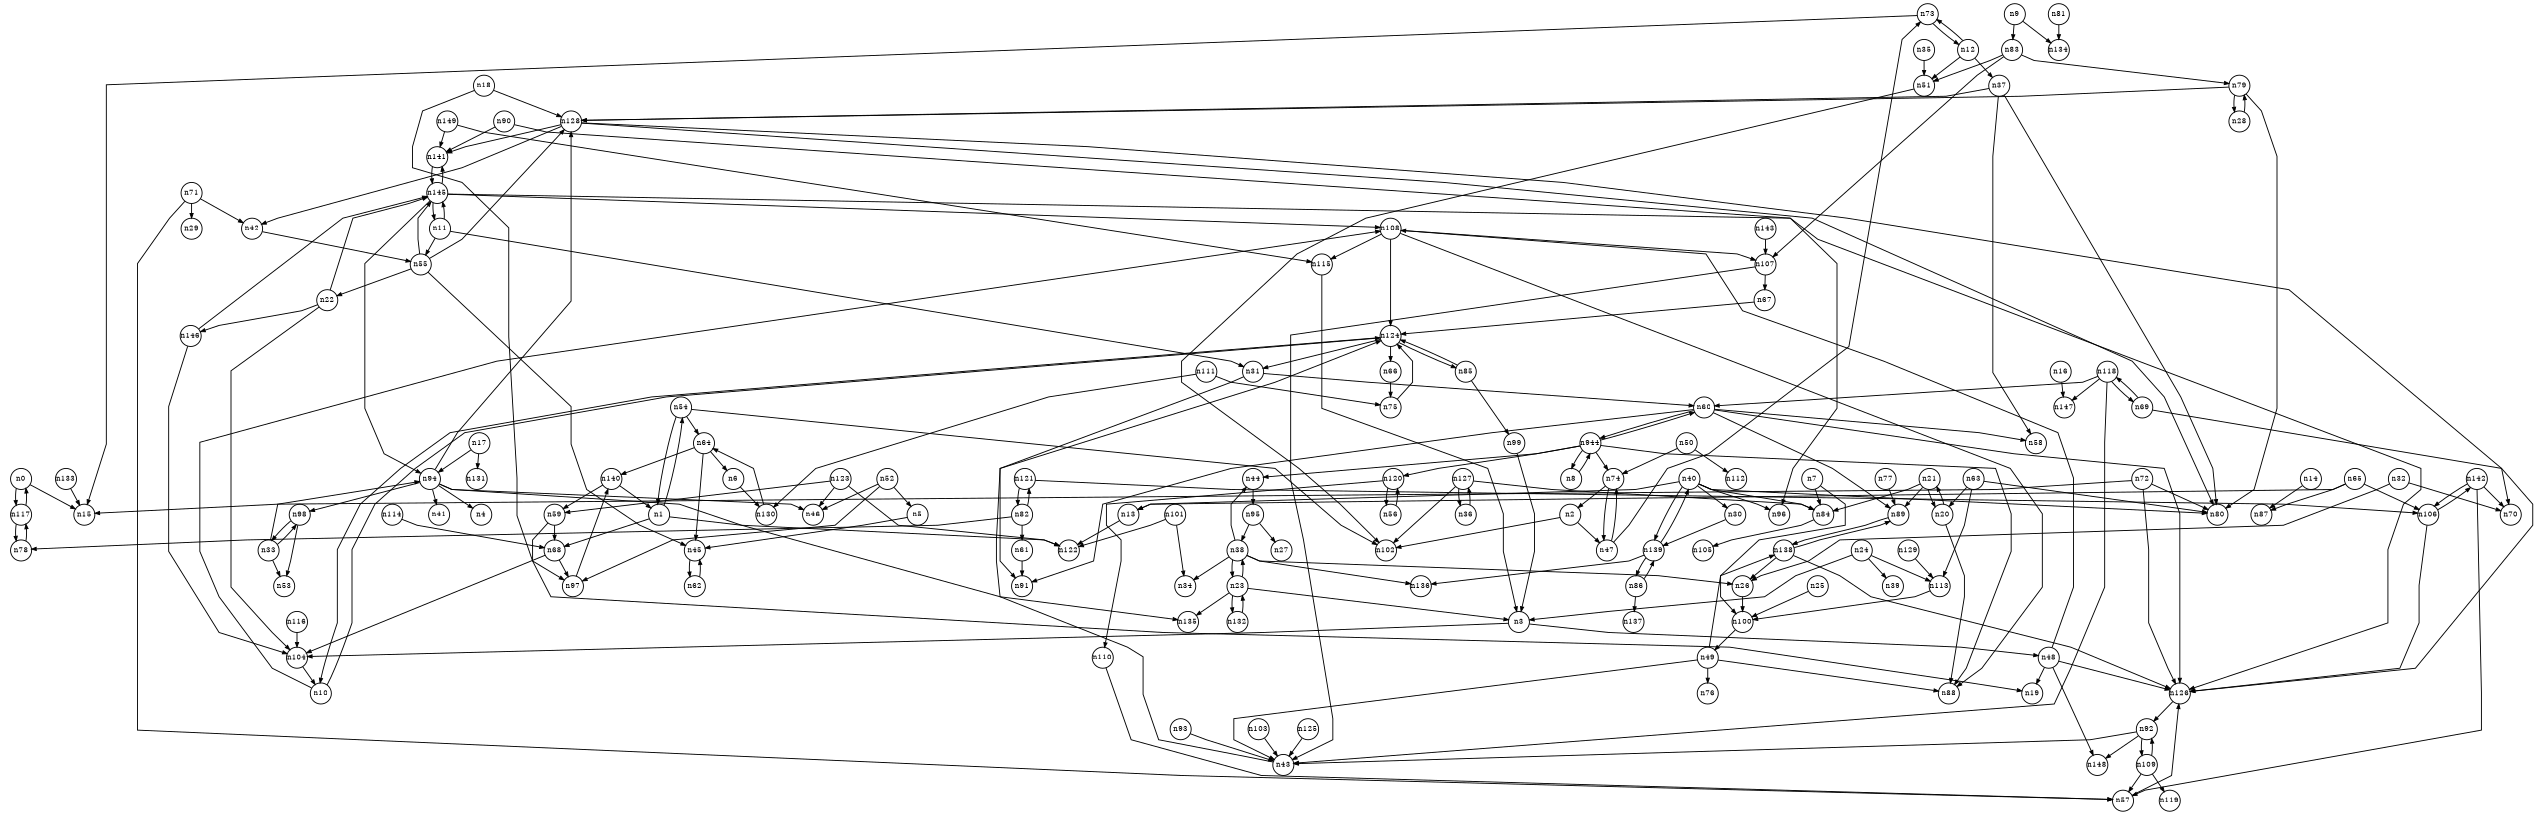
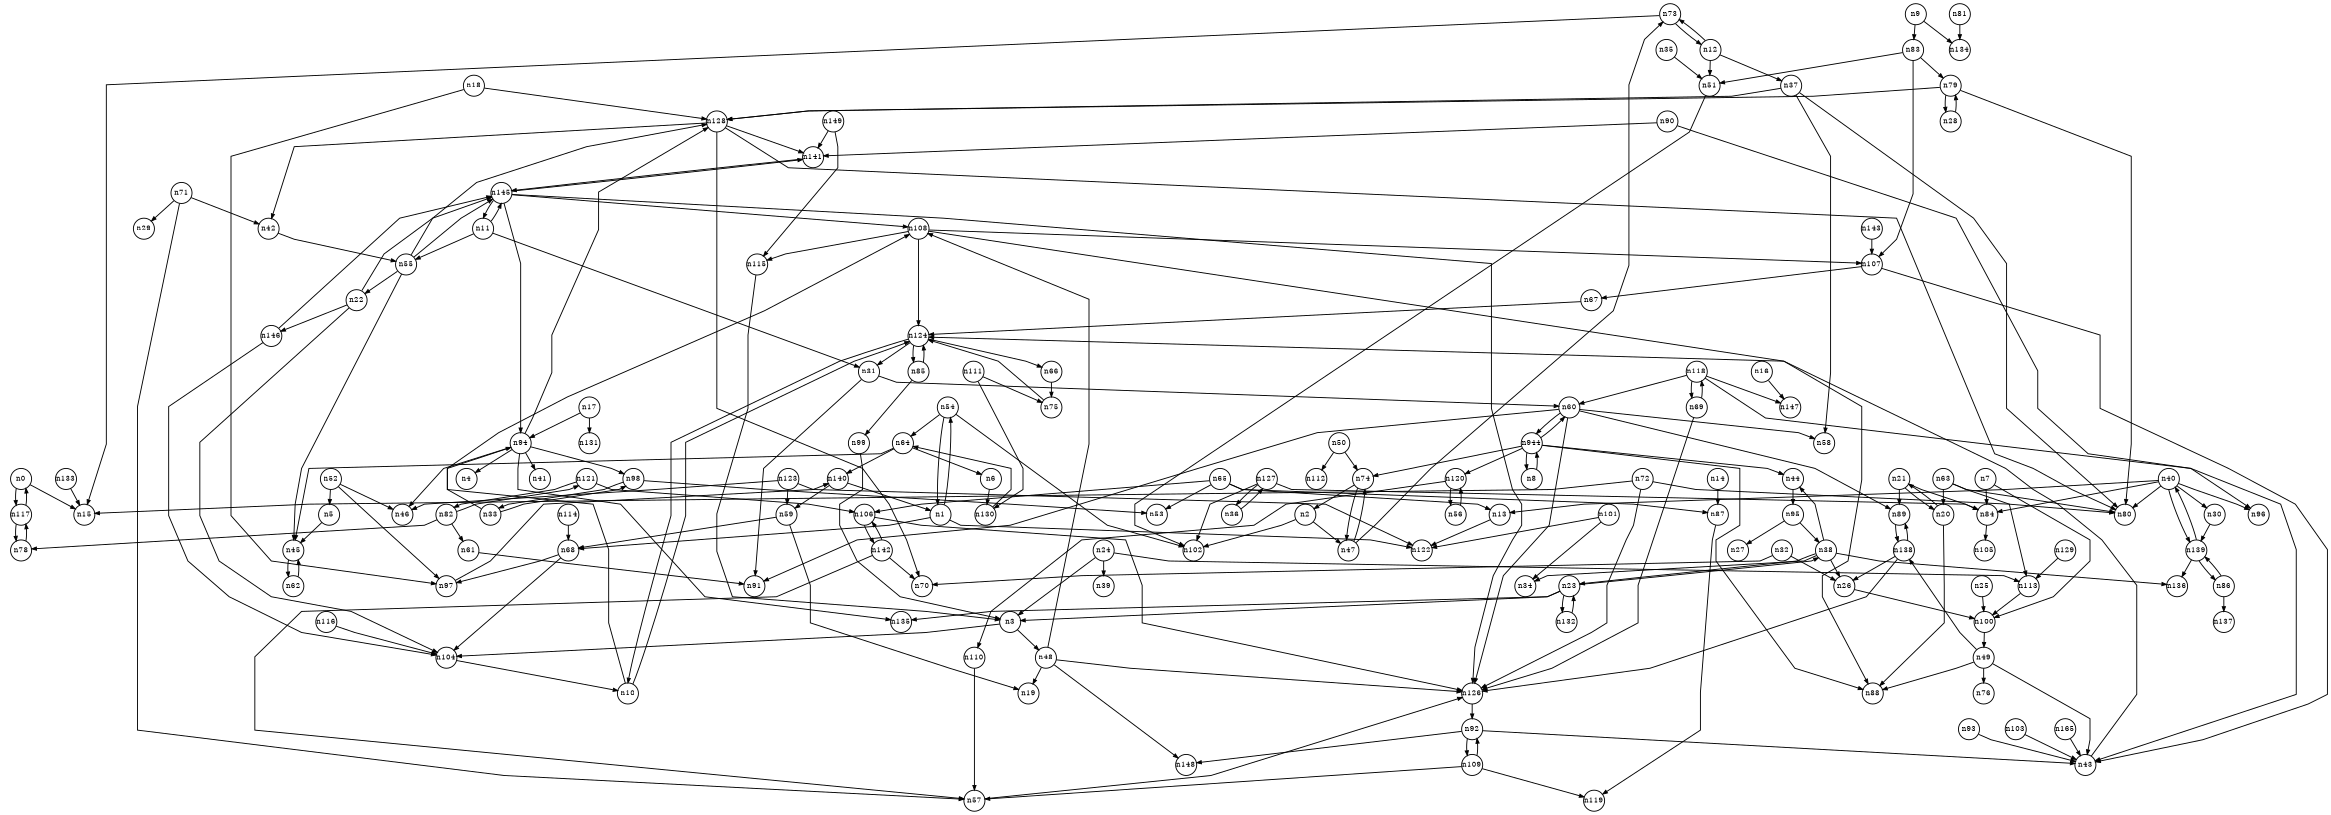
(1886, 479) -> none
(275, 566) -> (1191, 496)
none -> (1701, 683)
(1308, 729) -> (2065, 729)
